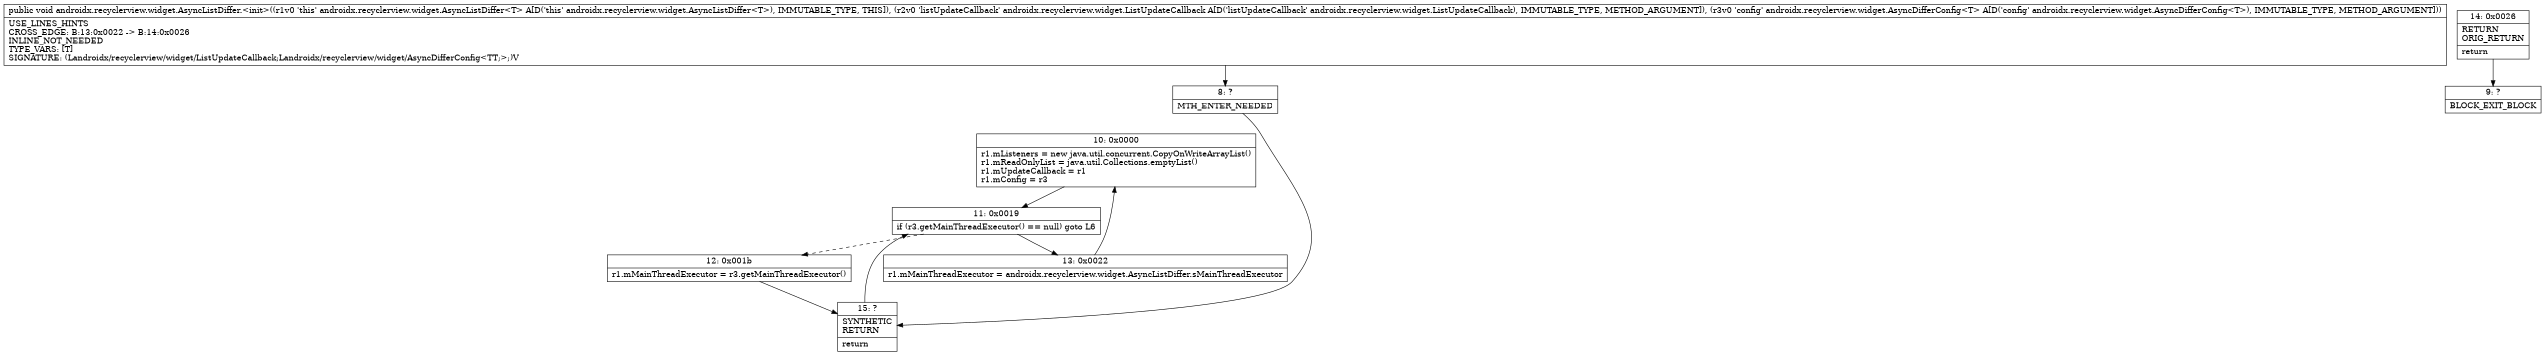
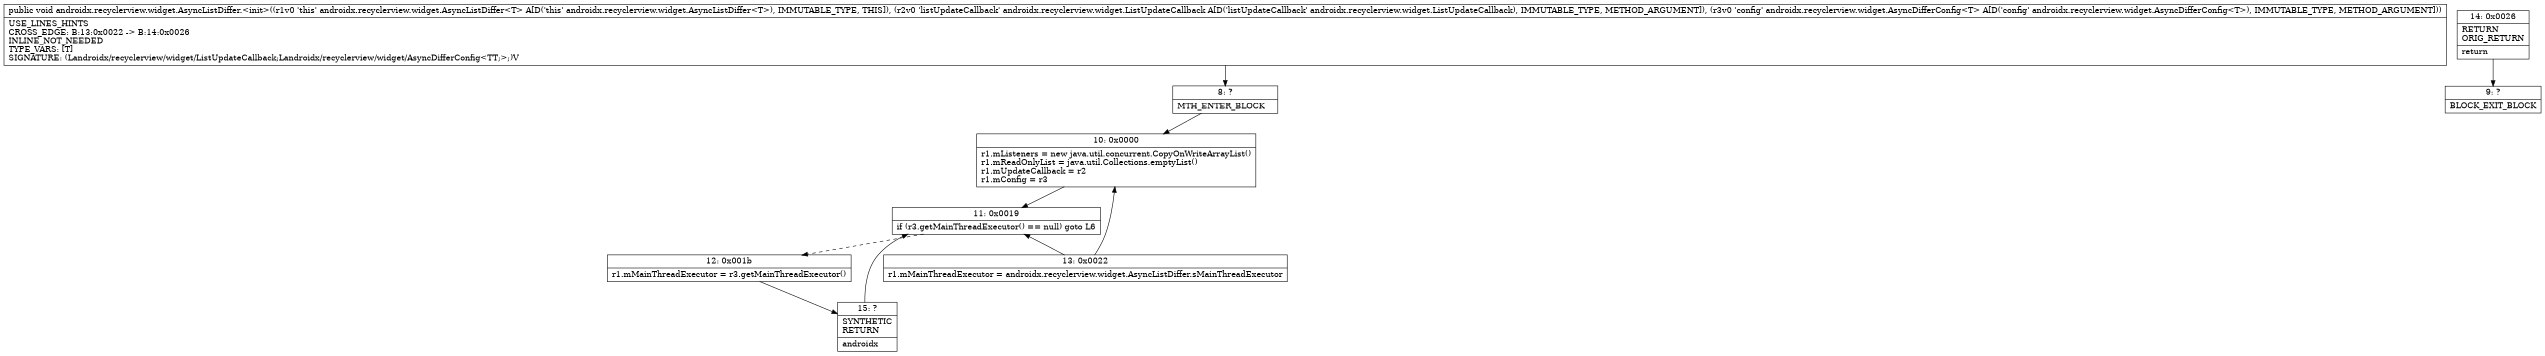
(1225, 106) -> (1221, 106)
(1034, 171) -> (1034, 171)
(1035, 243) -> (1047, 246)
(1196, 305) -> (1185, 122)
(855, 344) -> (861, 344)
